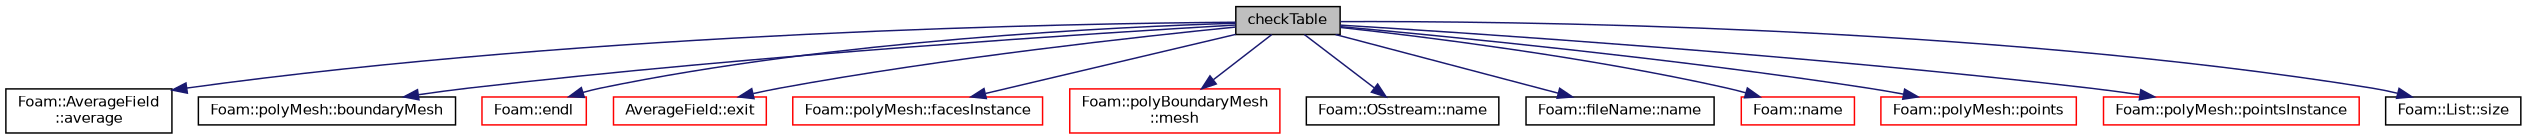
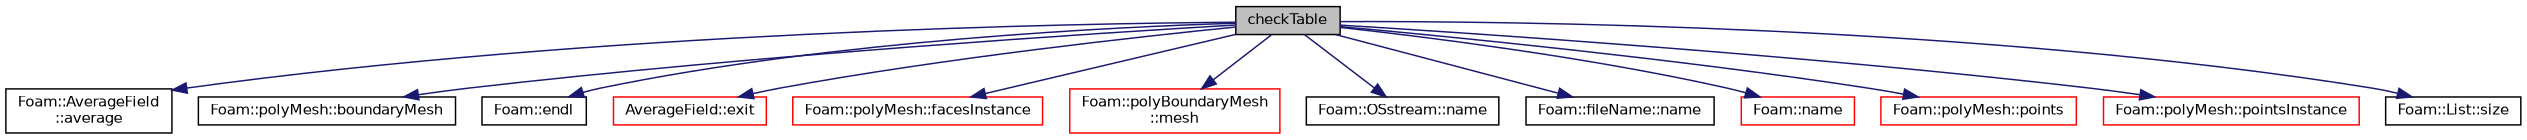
(534, 111) -> (534, 111)
